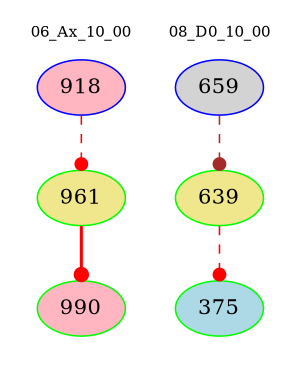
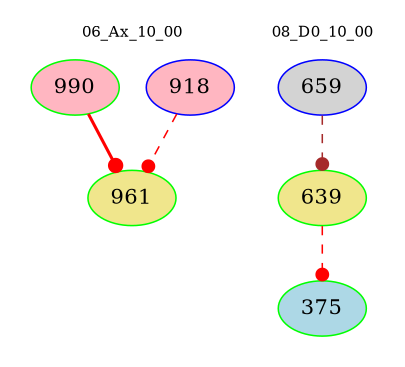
(81, 247) -> (101, 137)
